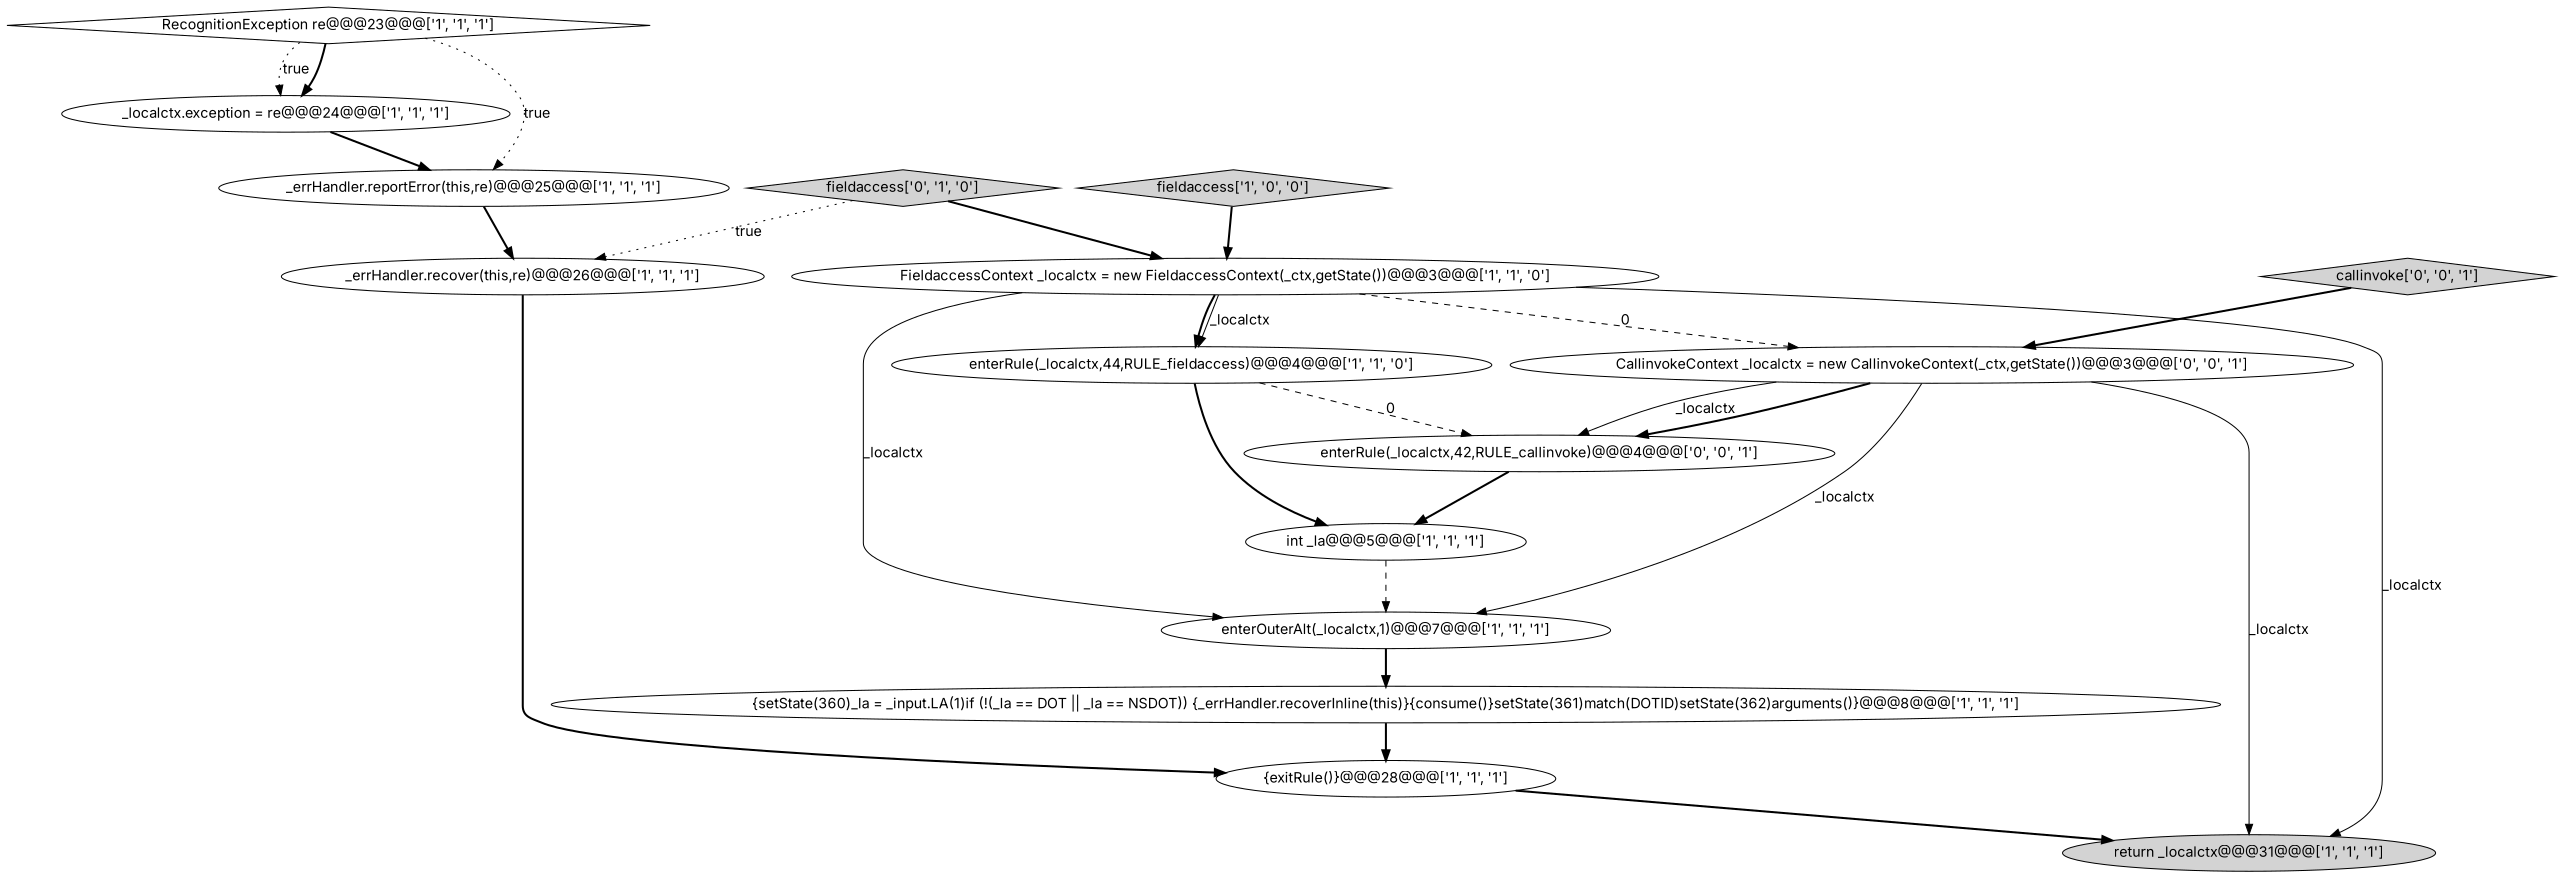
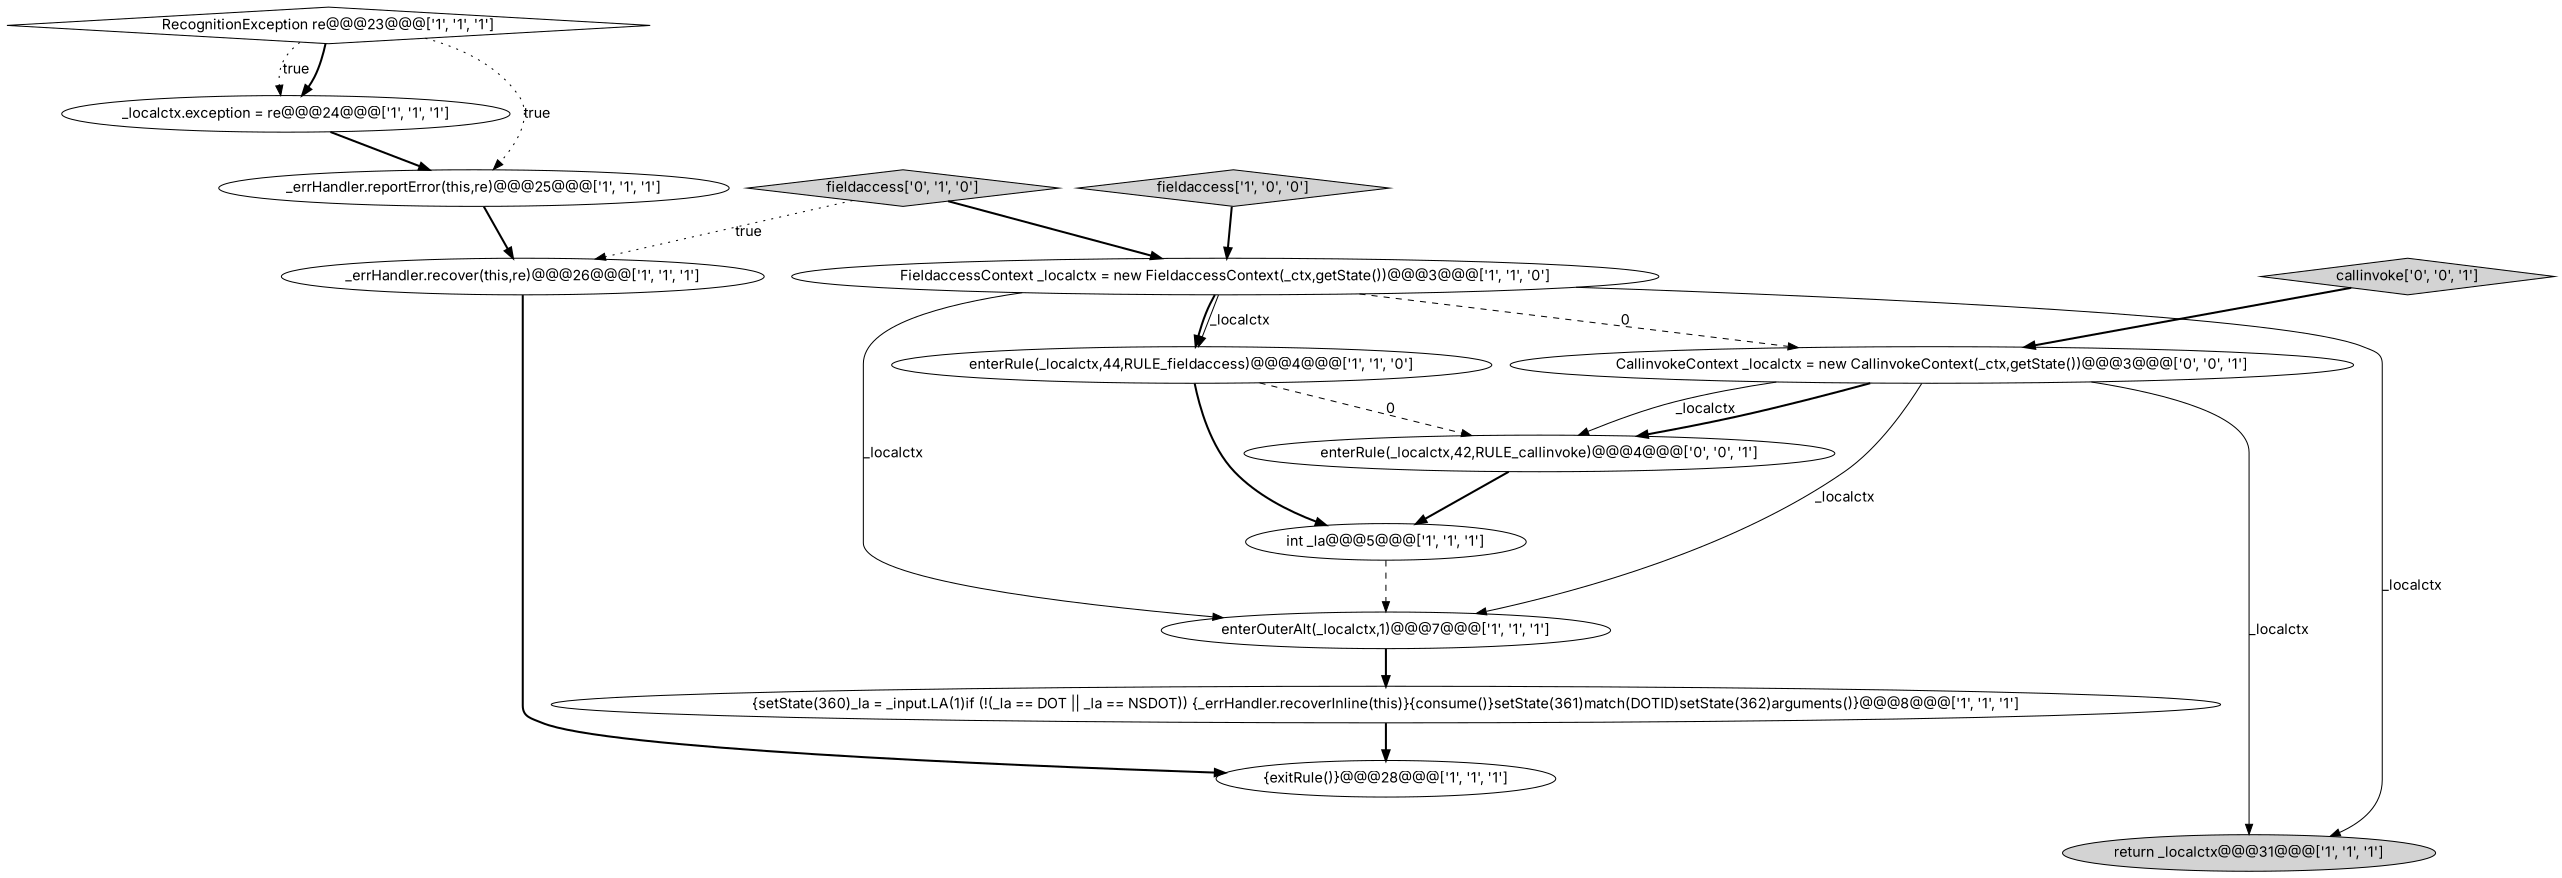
(1809, 815) -> none
